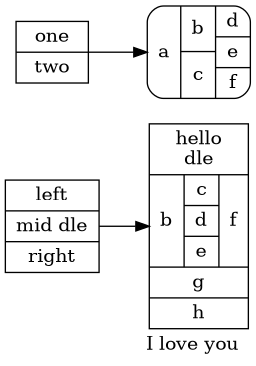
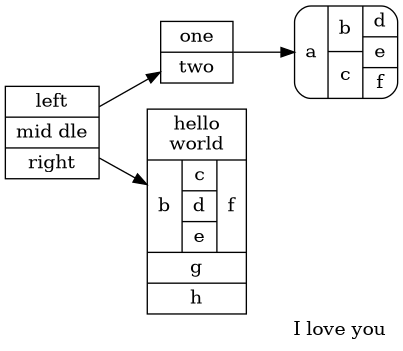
none -> (124, 93)
(199, 159) -> (197, 144)
